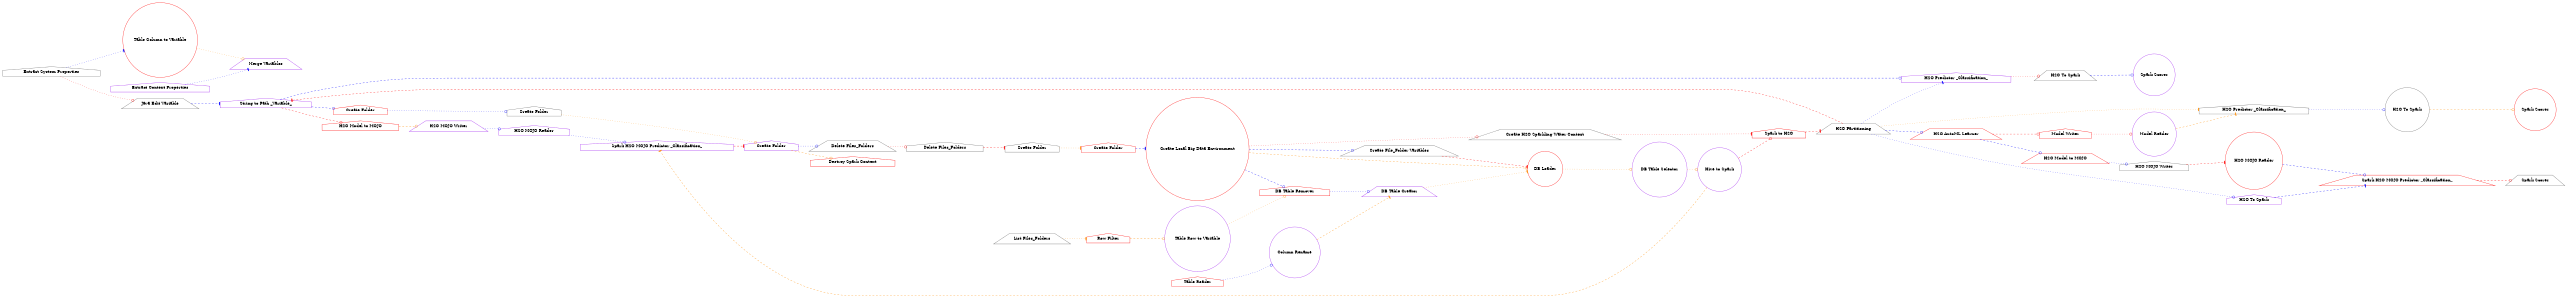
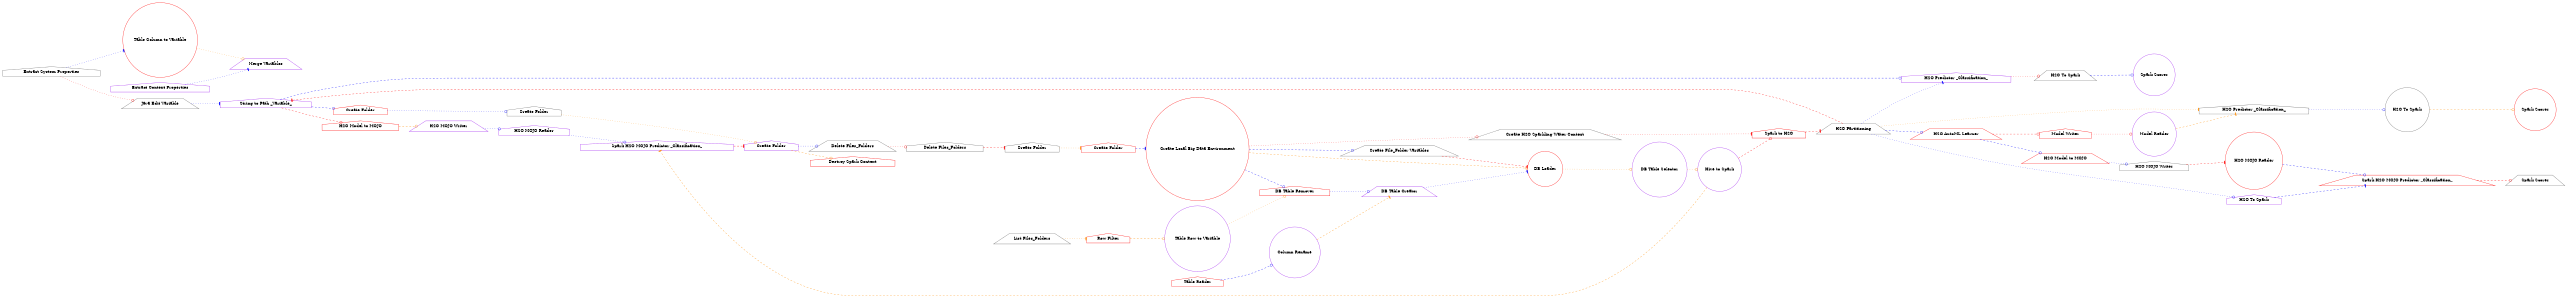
(205, 104) -> (205, 104)
(1475, 180) -> (1475, 180)
(1246, 275) -> (1246, 275)
